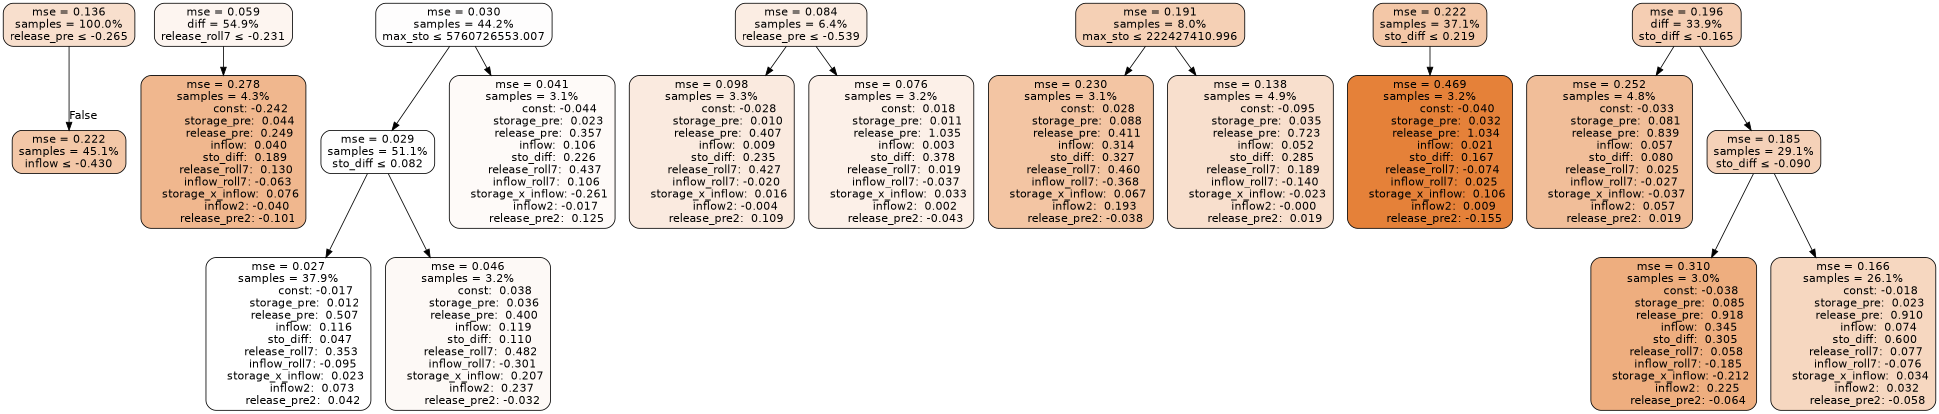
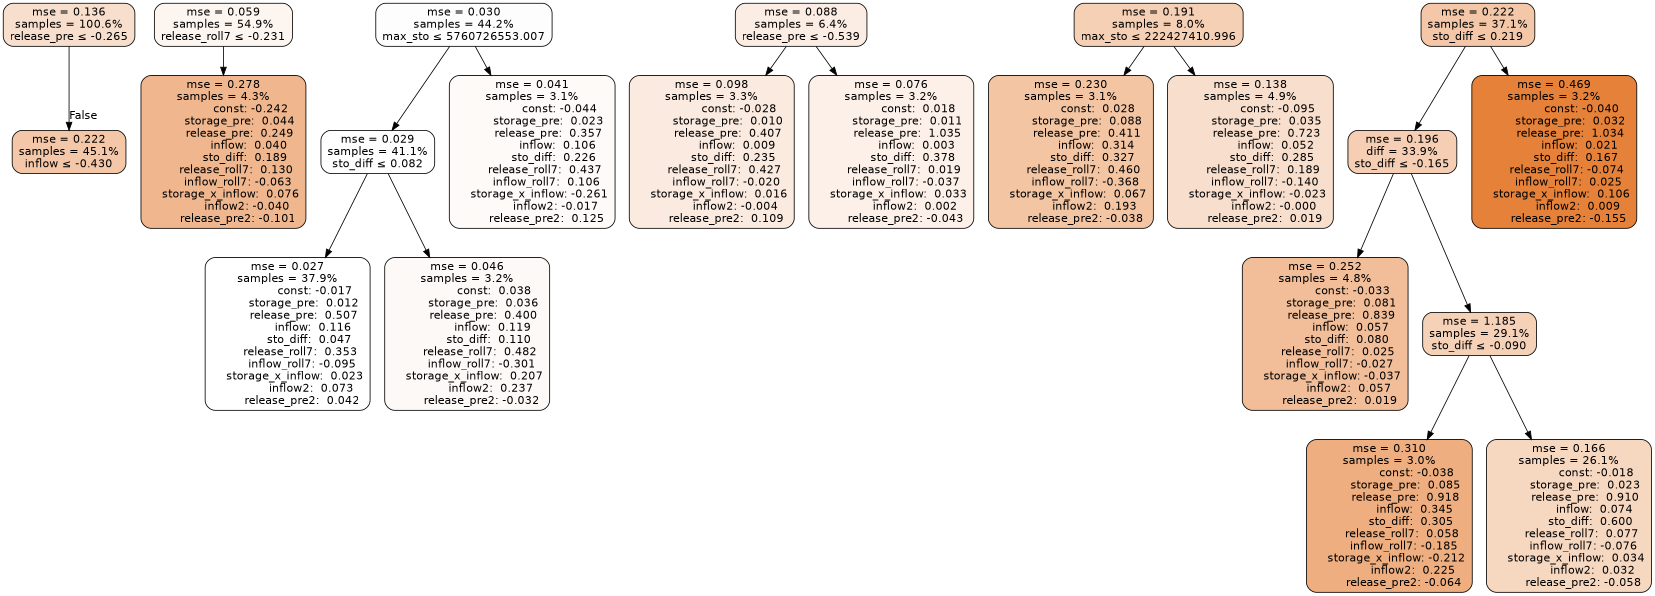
(69, 25) -> (69, 25)
(223, 25) -> (223, 25)
(801, 25) -> (801, 25)
none -> (1442, 85)
(378, 152) -> (378, 152)
(1764, 152) -> (1480, 334)
